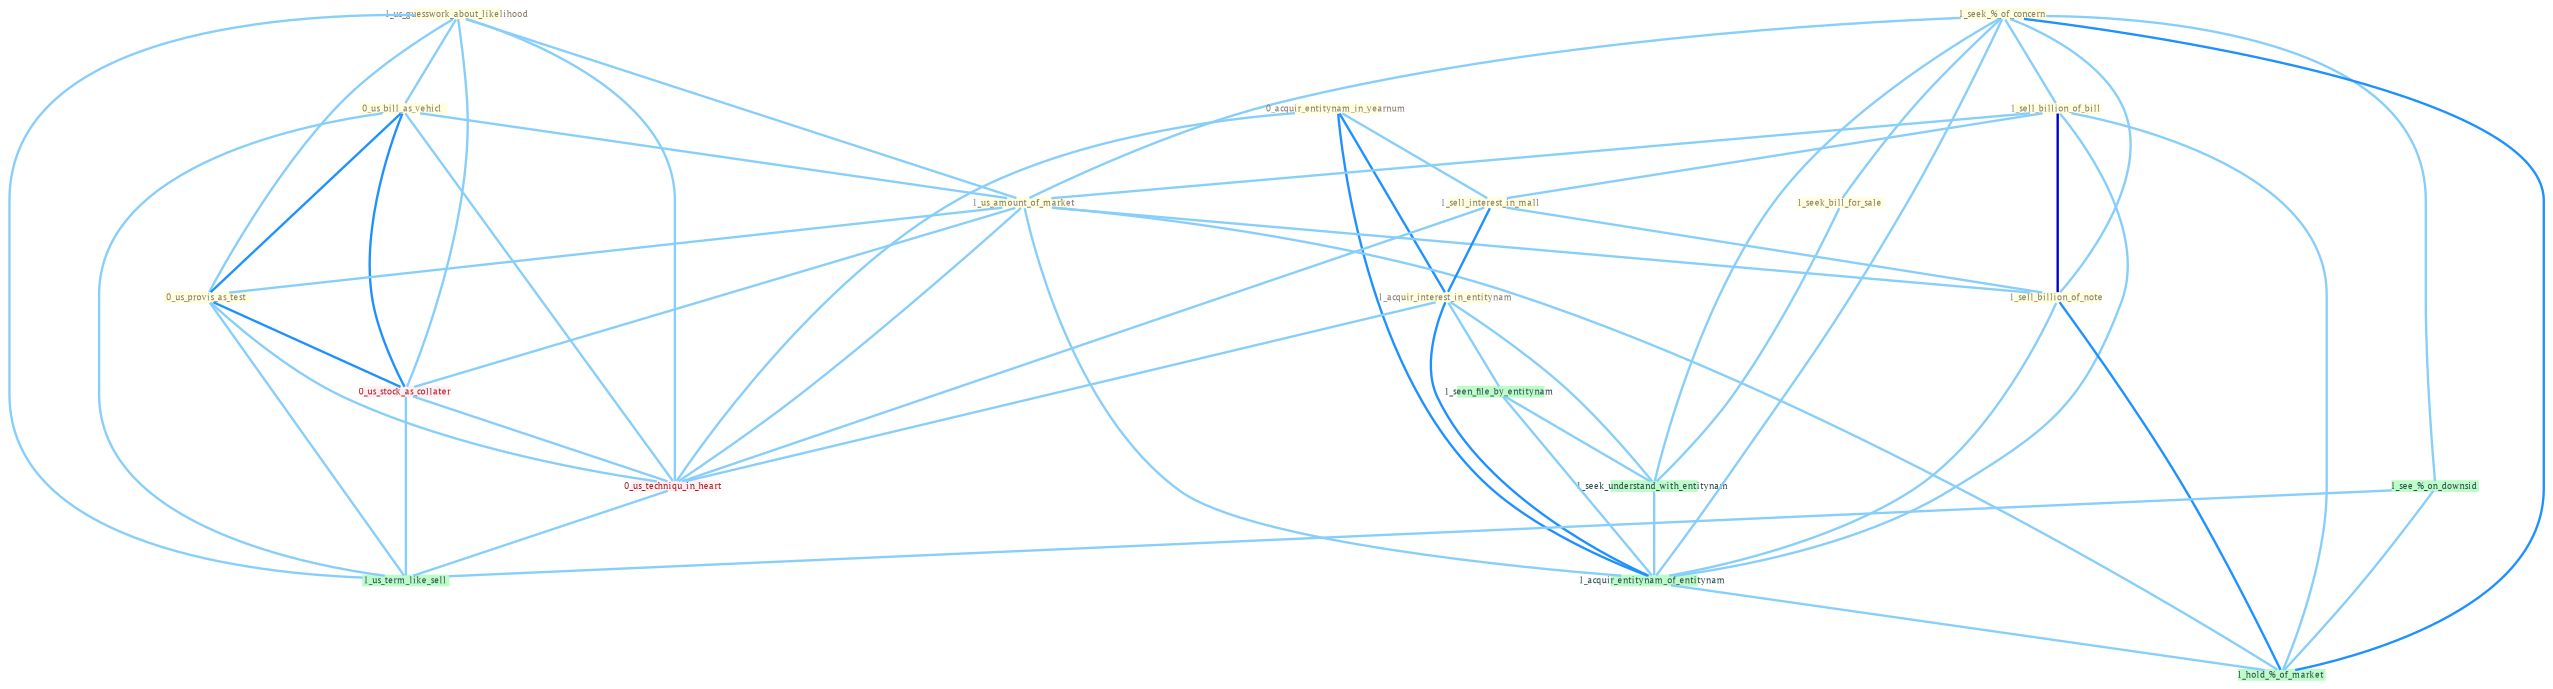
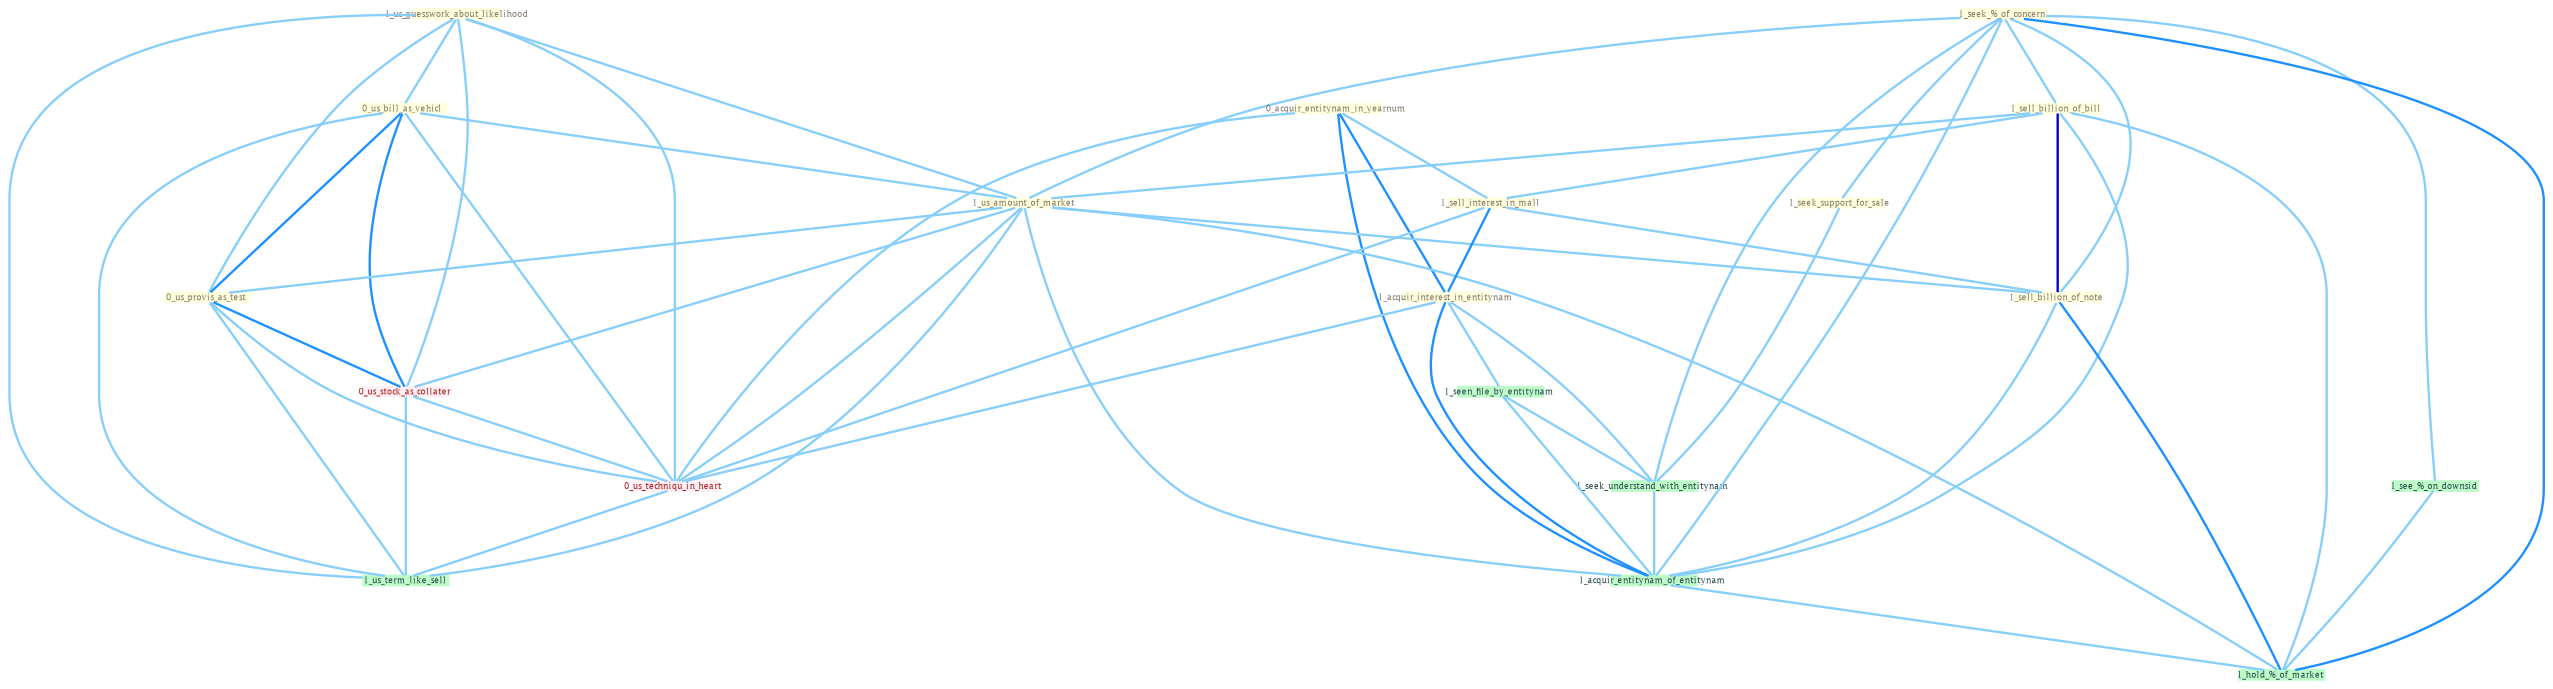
(1841, 203) -> (1841, 203)
(1420, 533) -> (758, 479)
